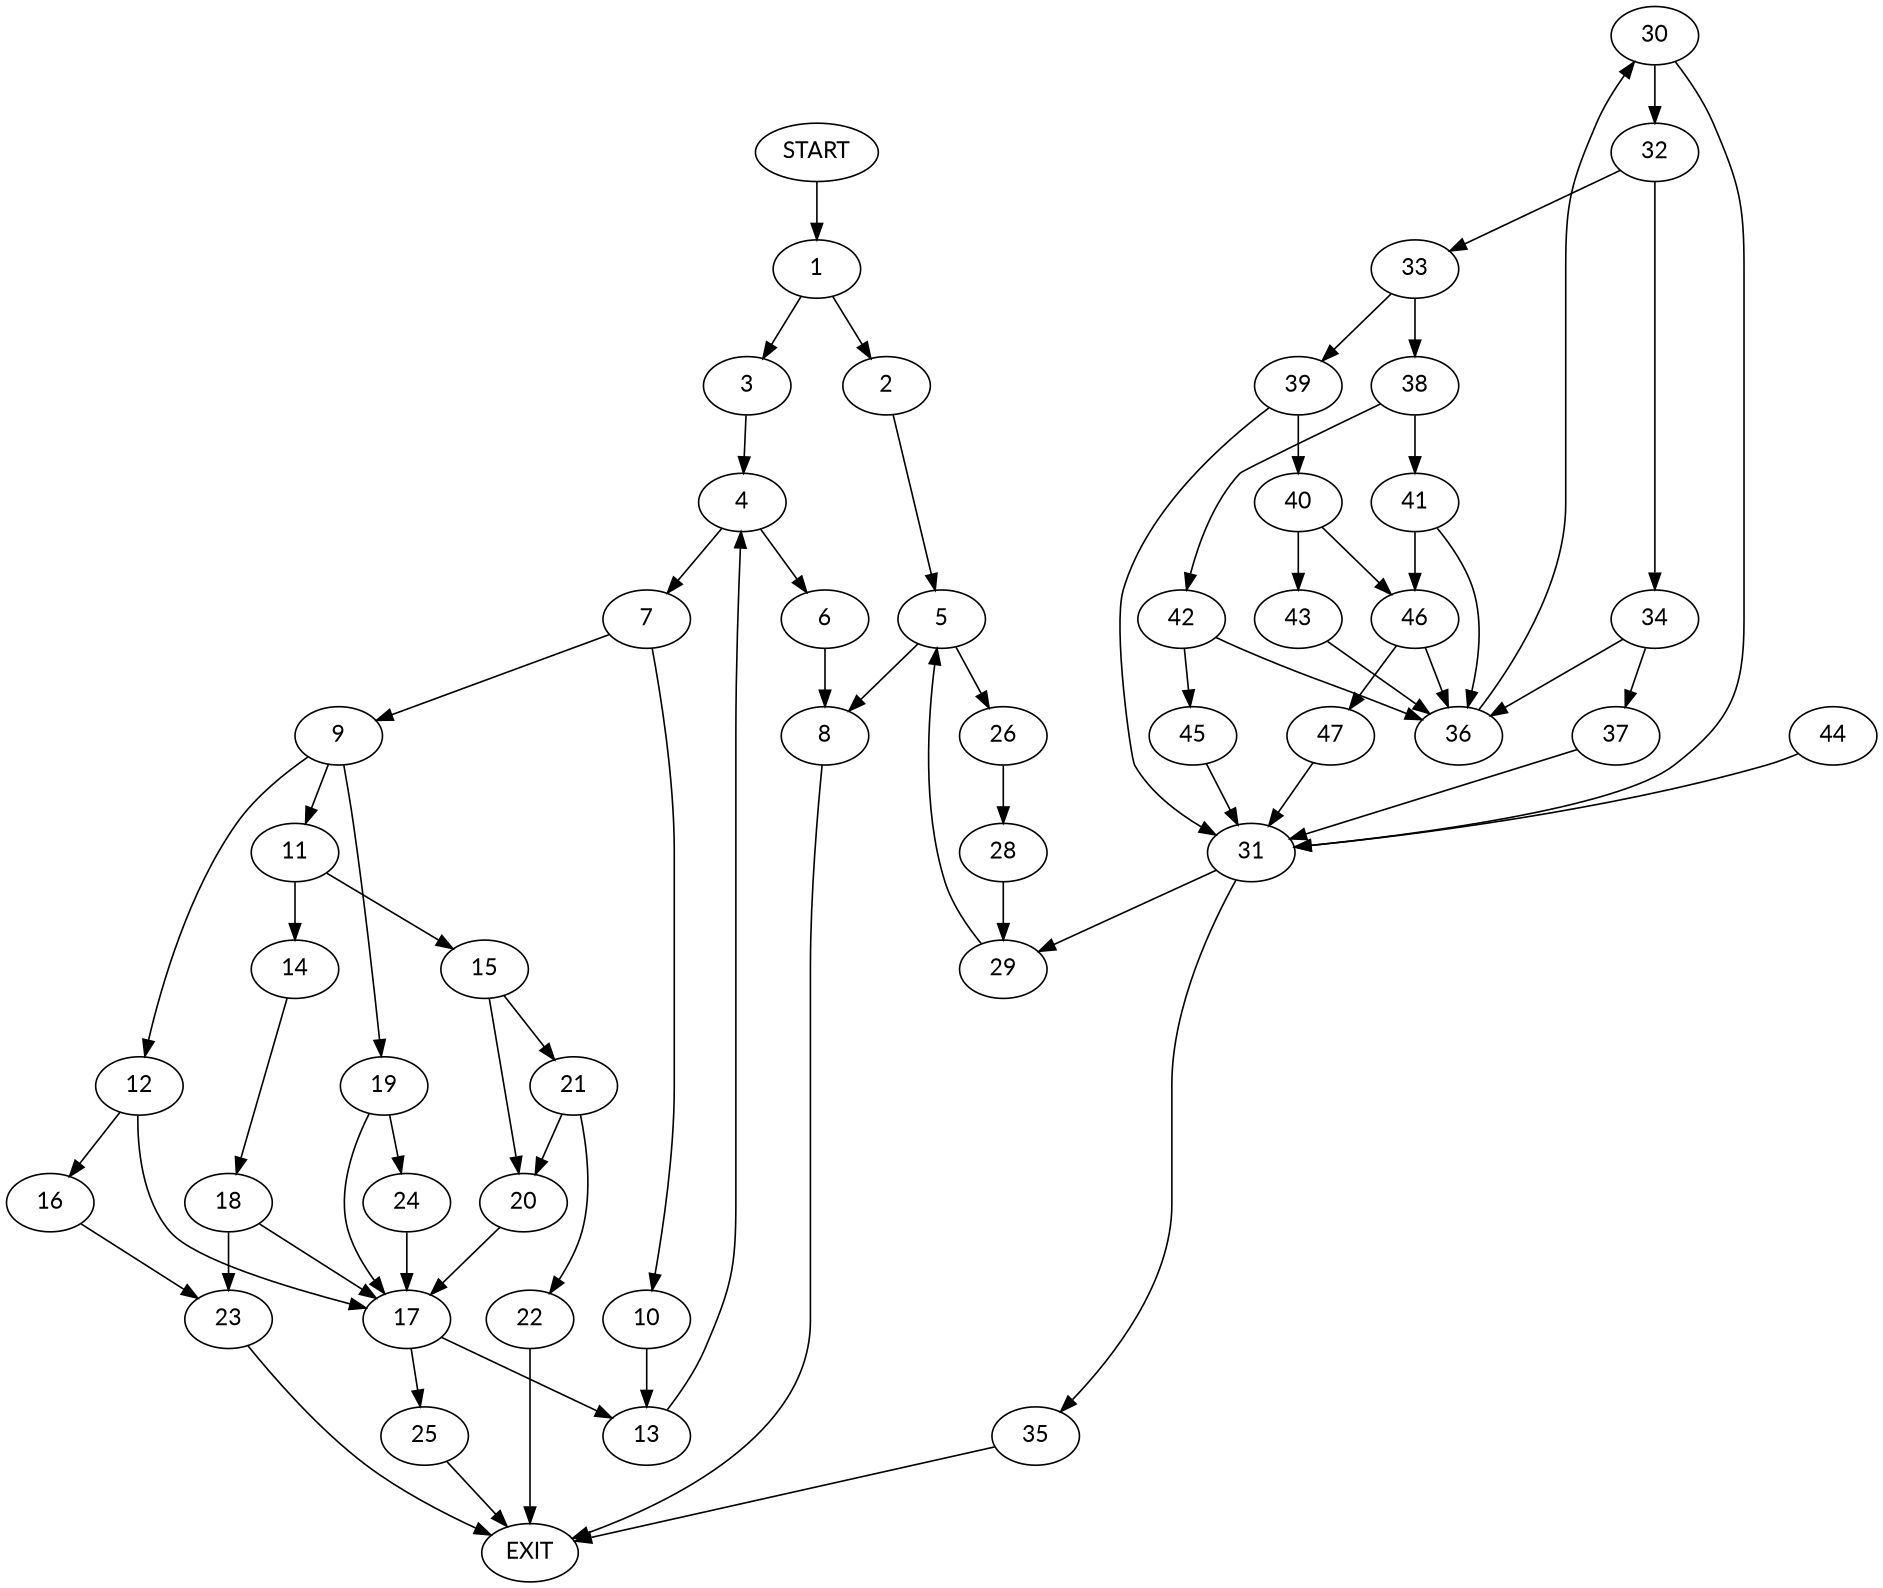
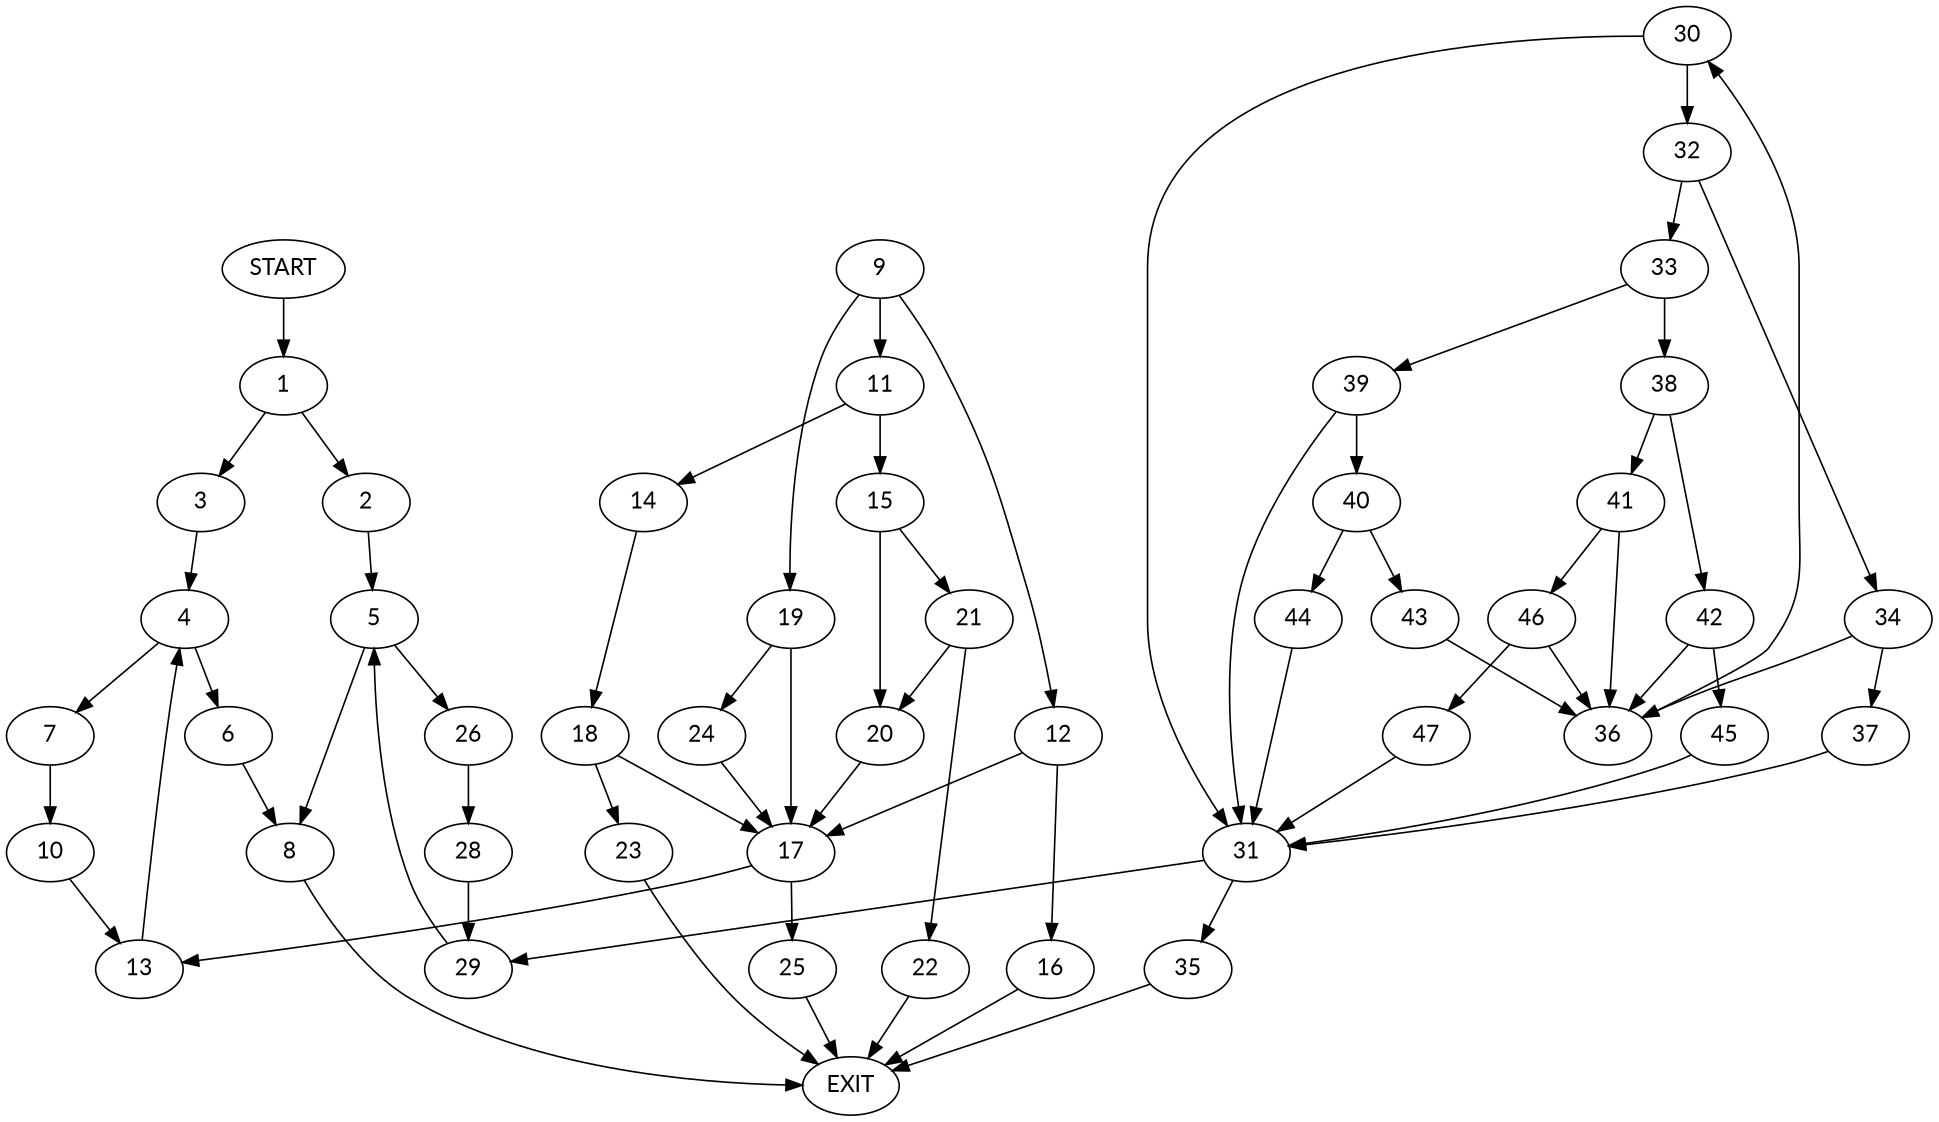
(1351, 555) -> (1331, 554)
(500, 675) -> none
(133, 1257) -> (959, 1023)
